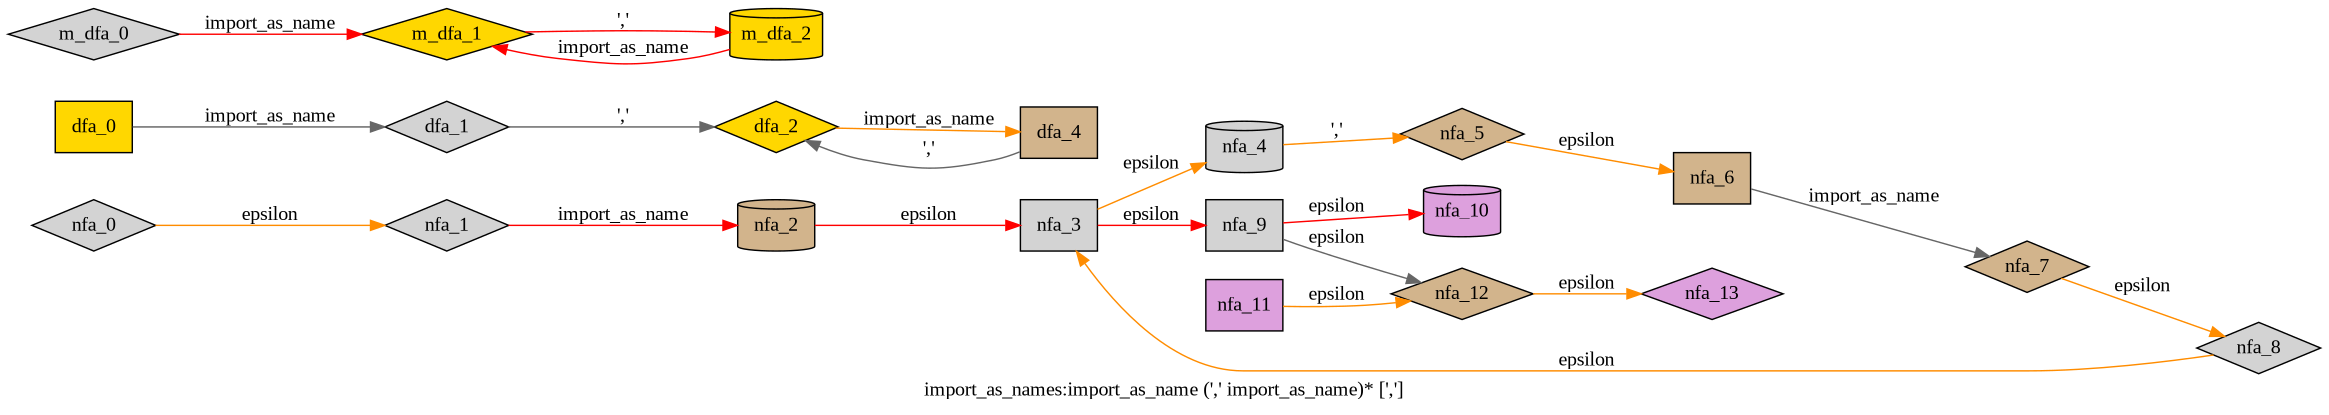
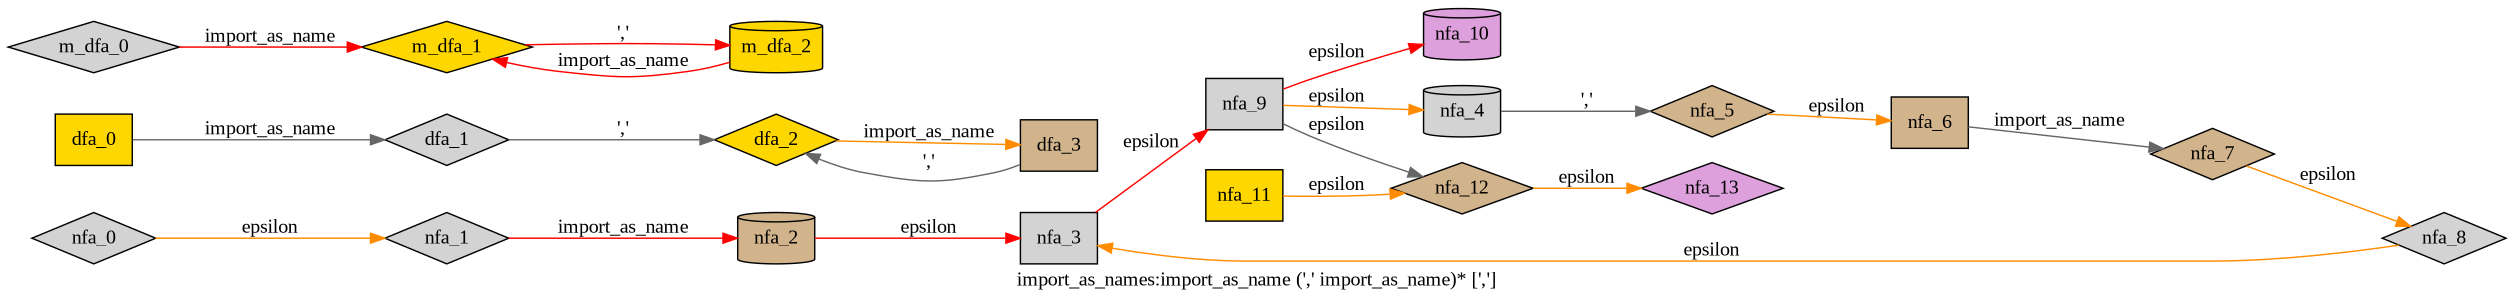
(1059, 133) -> (1059, 145)
(1338, 141) -> (1568, 111)
(1145, 189) -> (1346, 107)
(1244, 305) -> (1244, 195)
